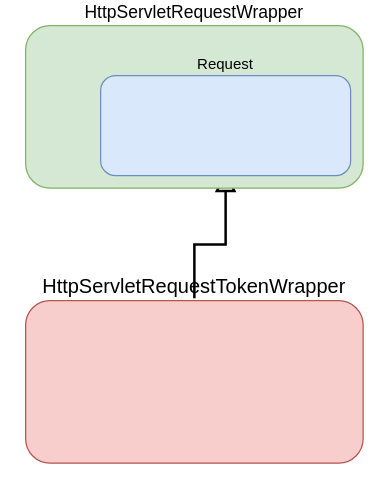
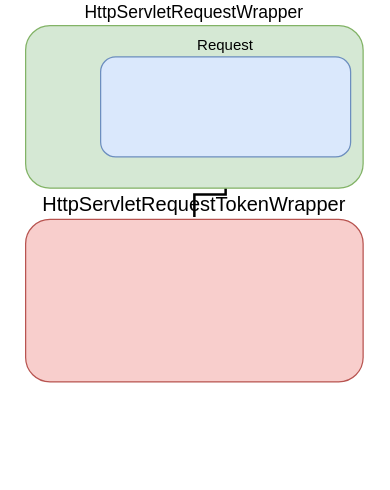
(226, 126) -> (226, 107)
(194, 382) -> (194, 301)
